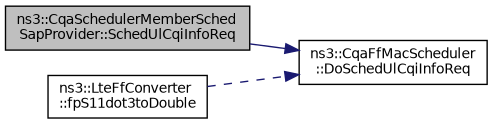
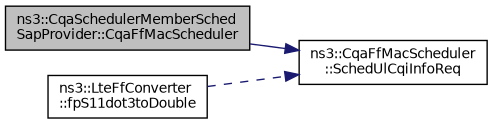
(128, 28) -> (128, 28)
(393, 62) -> (393, 62)
